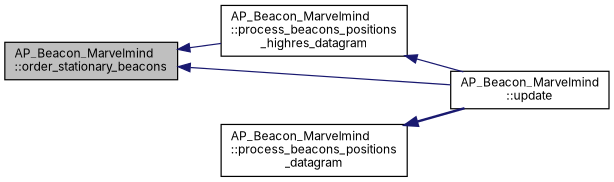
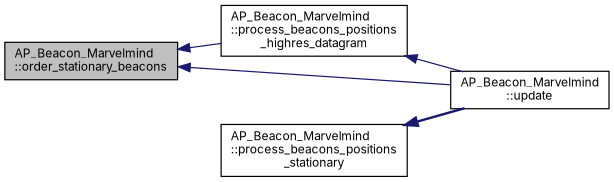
(314, 150) -> (314, 150)
